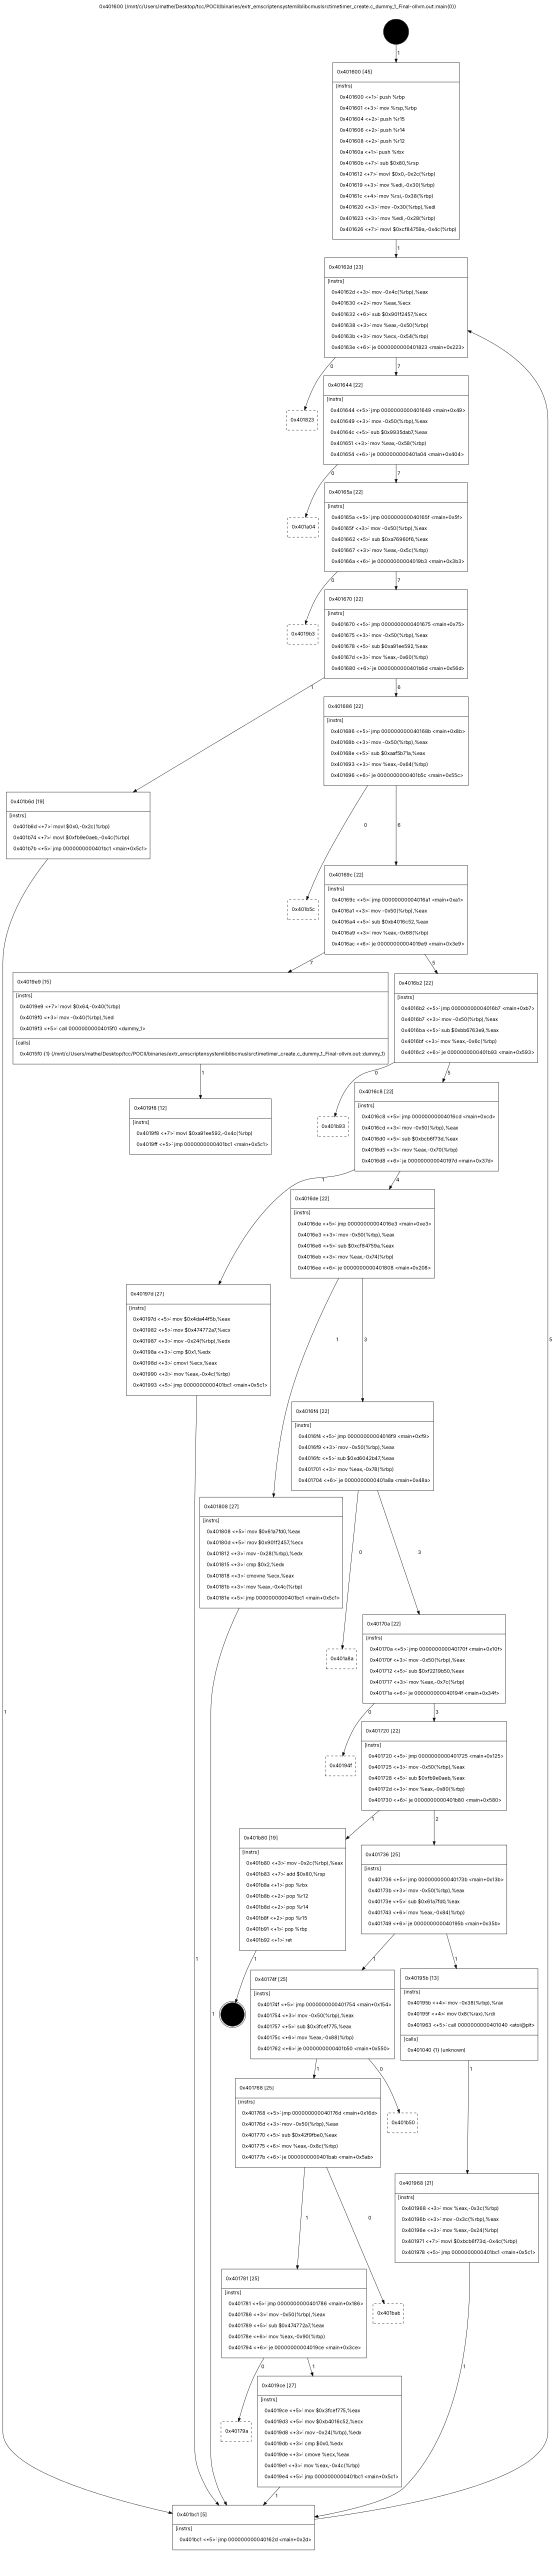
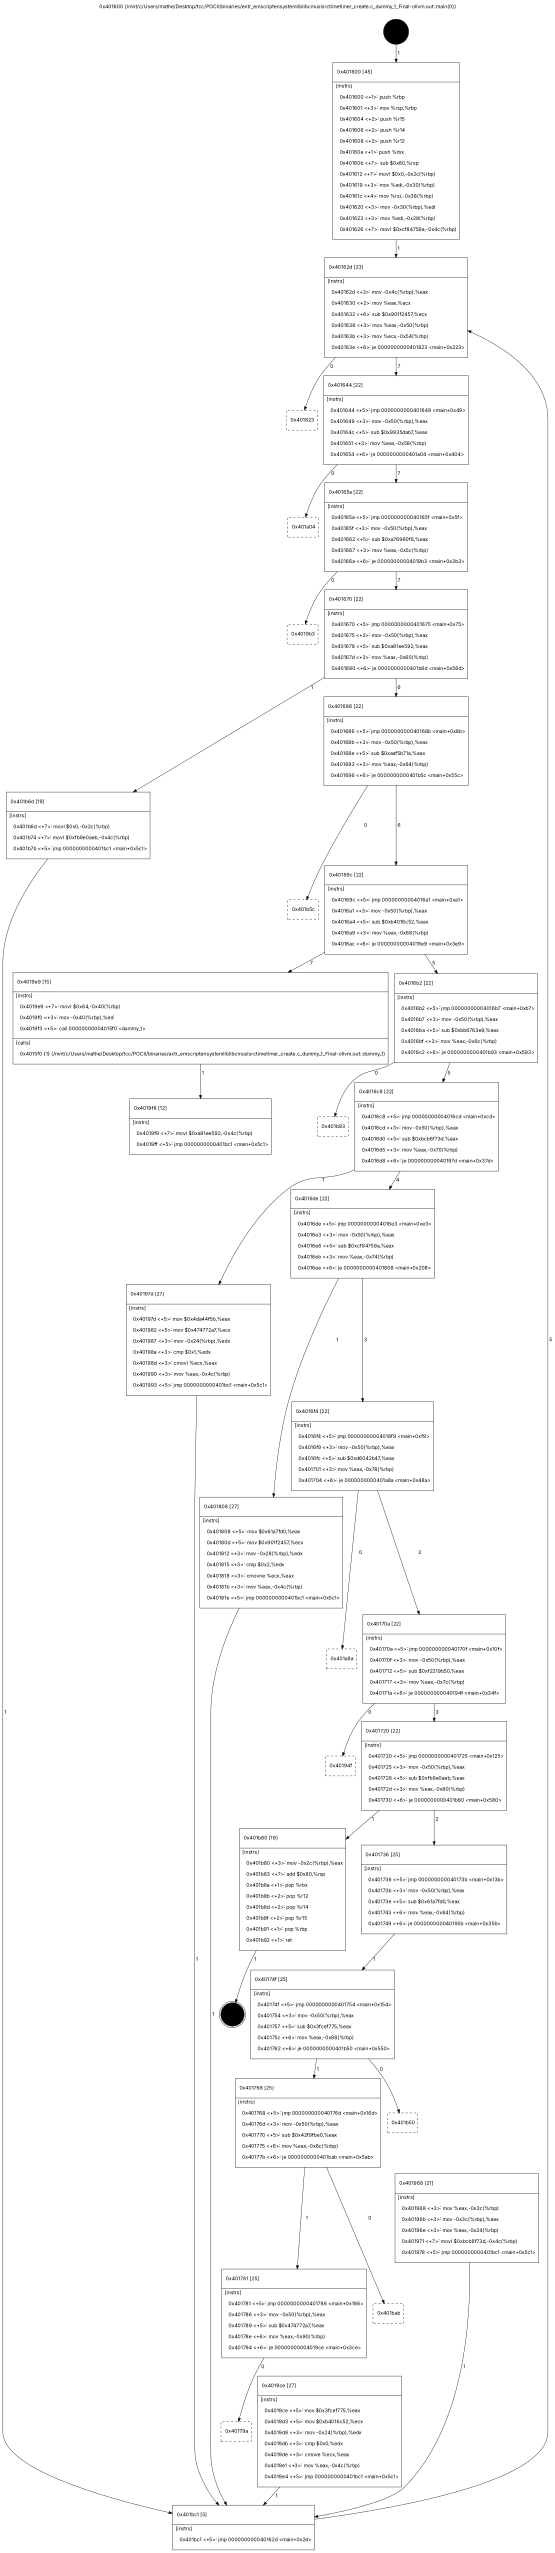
(469, 2014) -> none
(310, 2365) -> none
